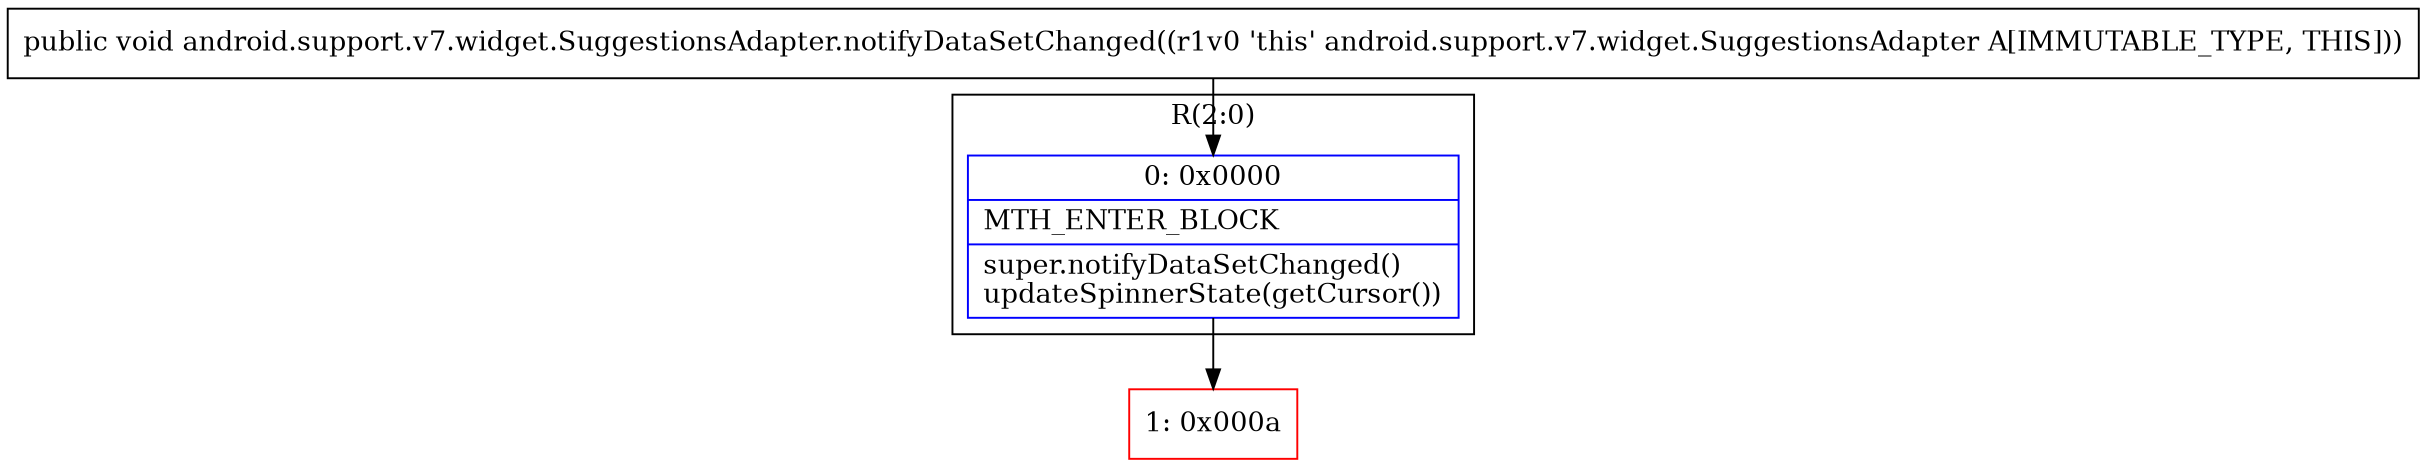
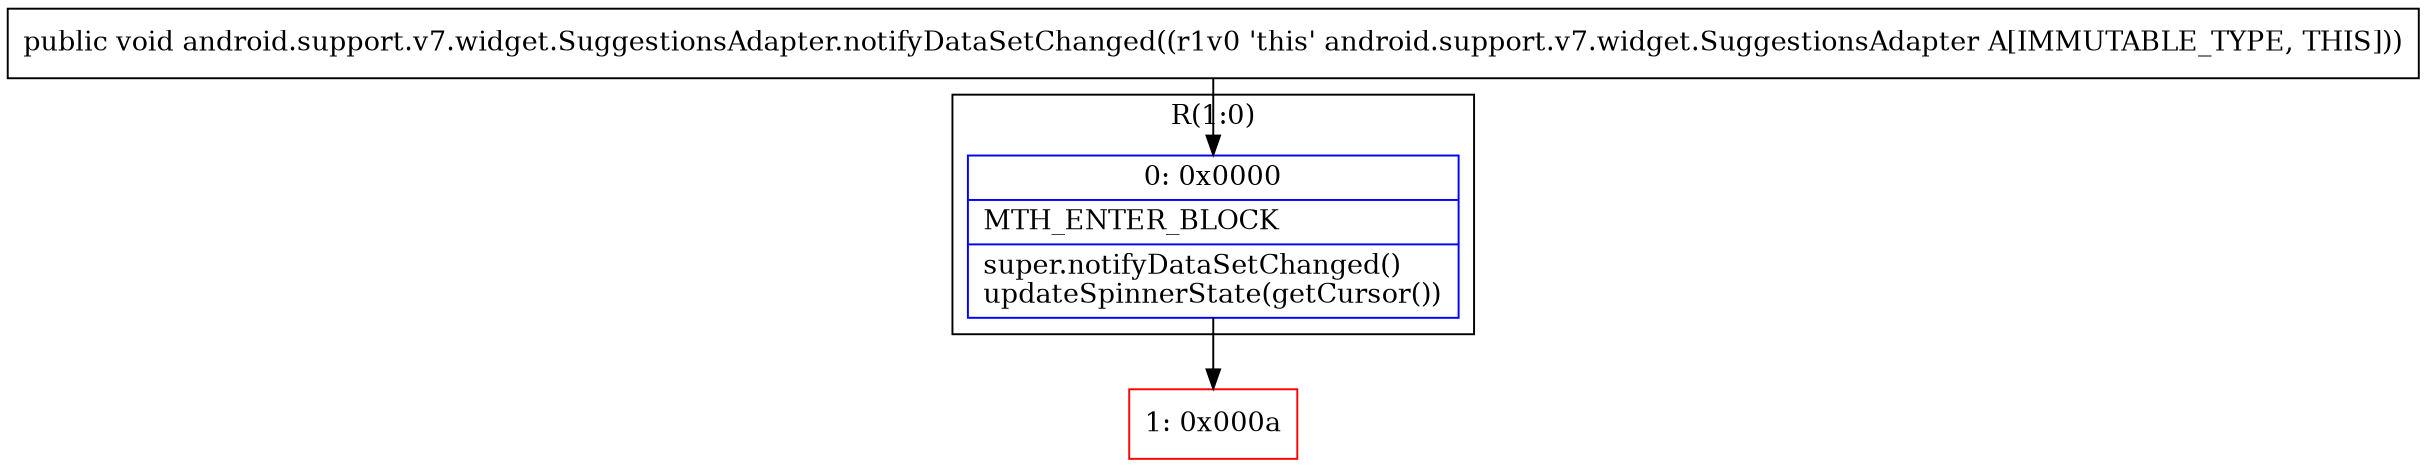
(1213, 117) -> (1213, 117)
